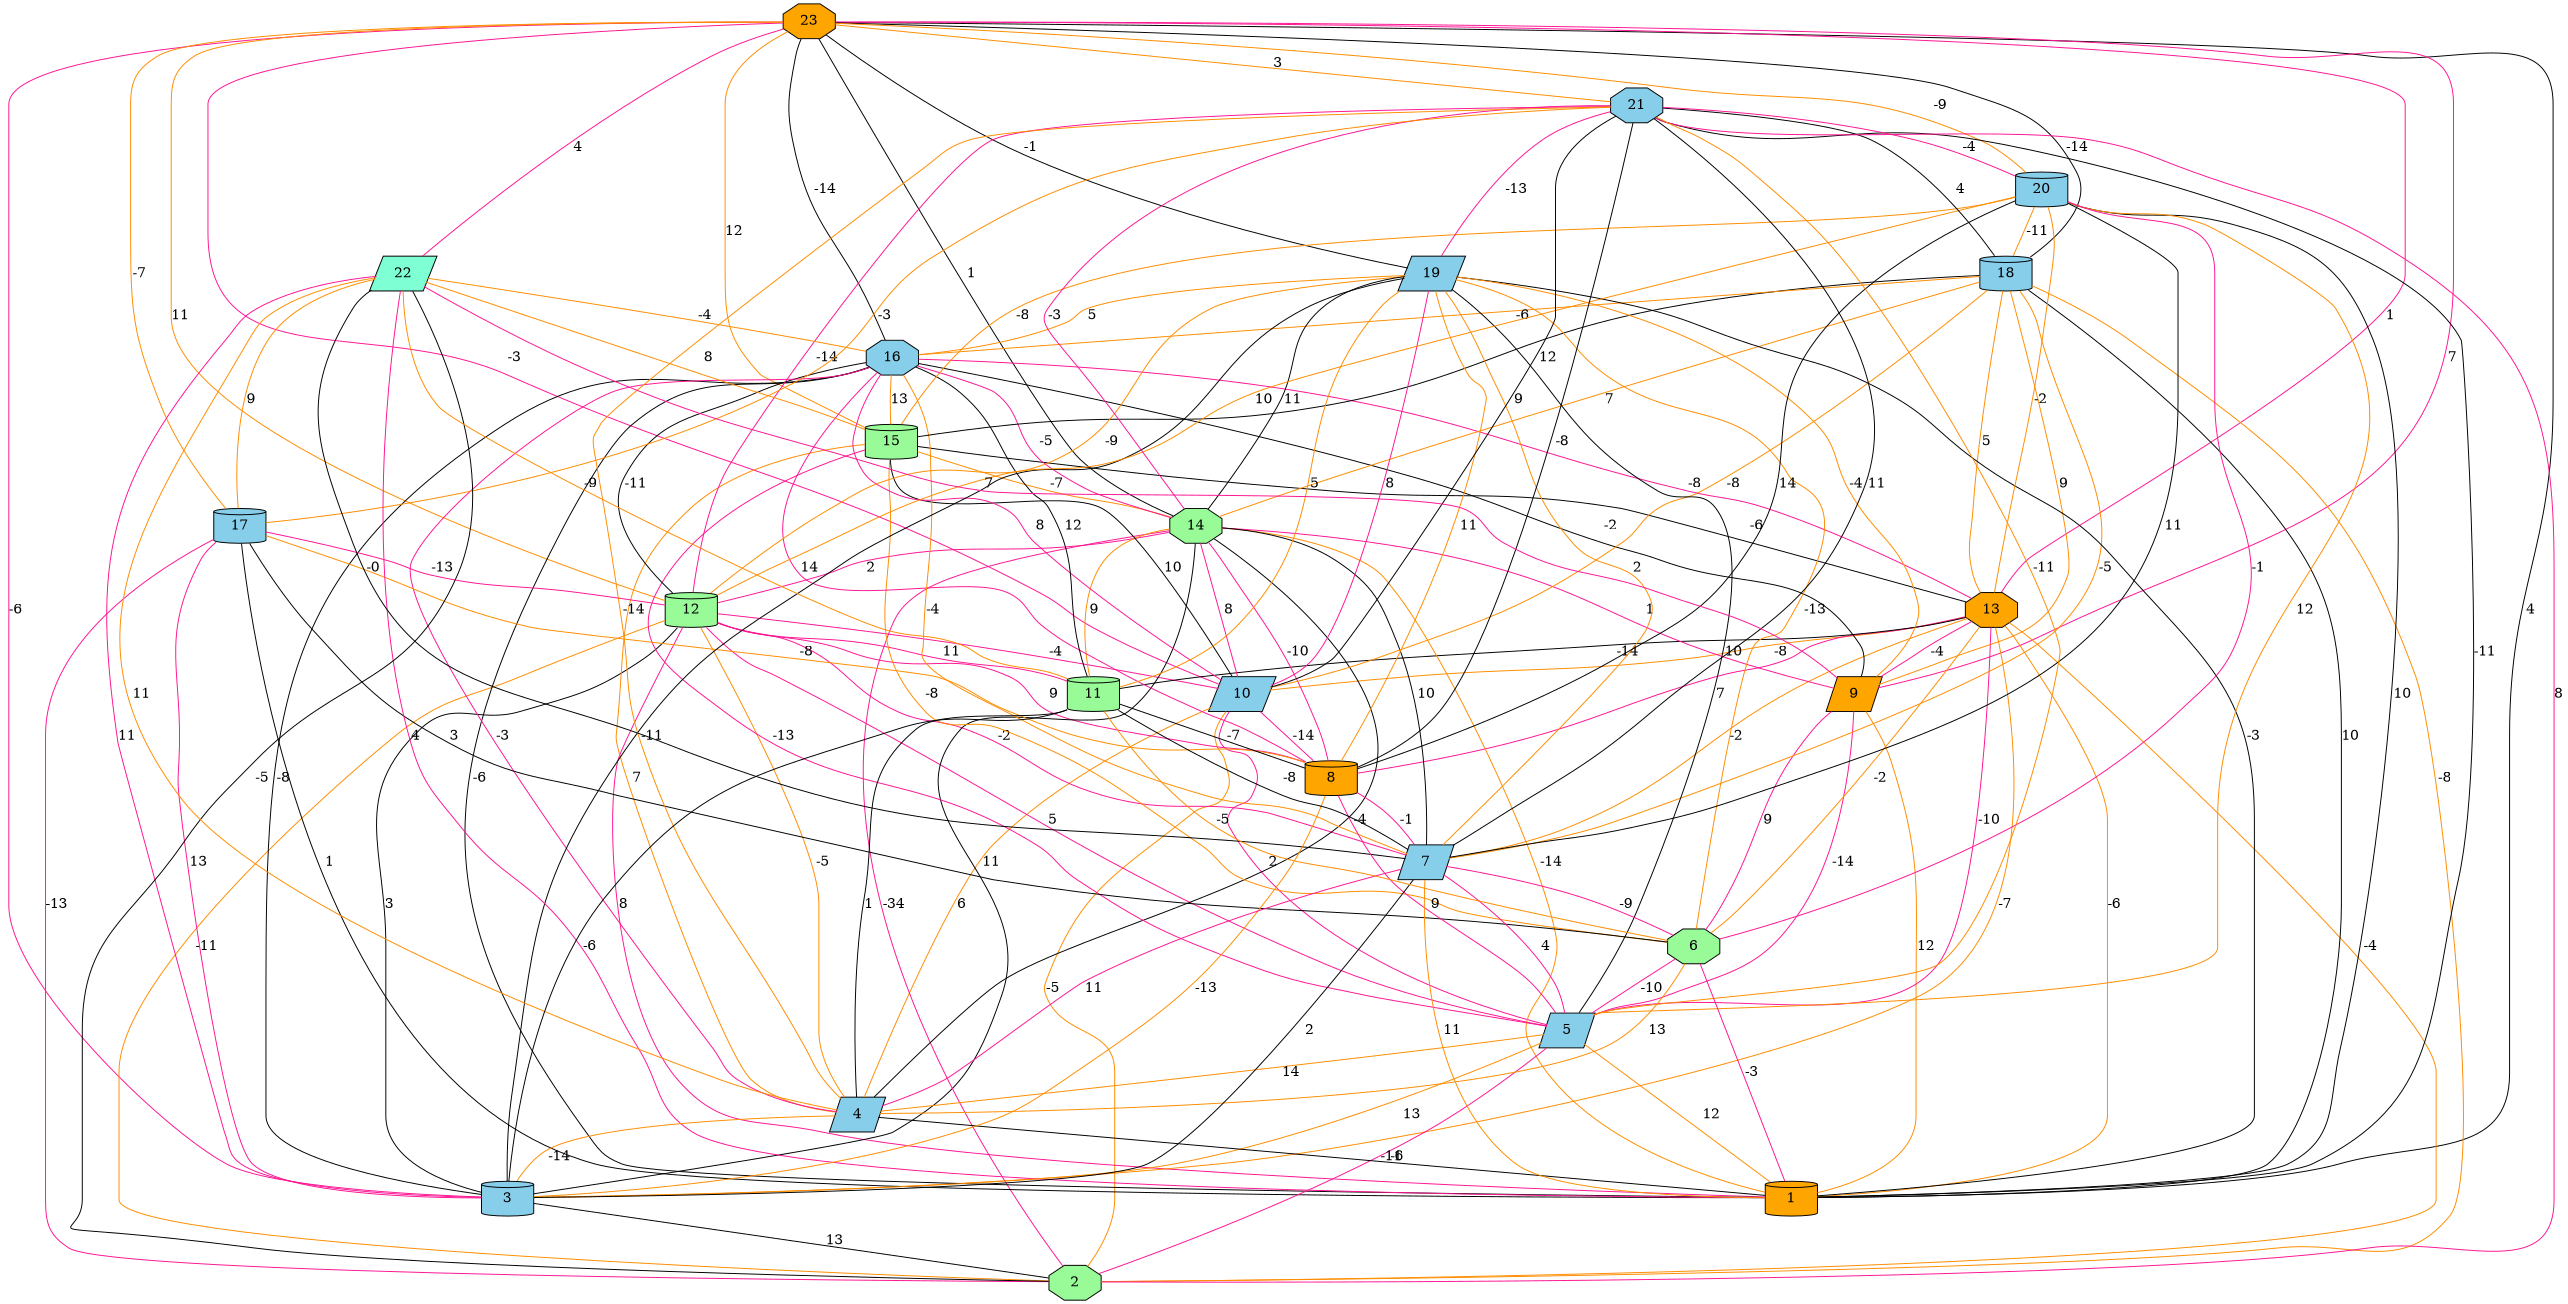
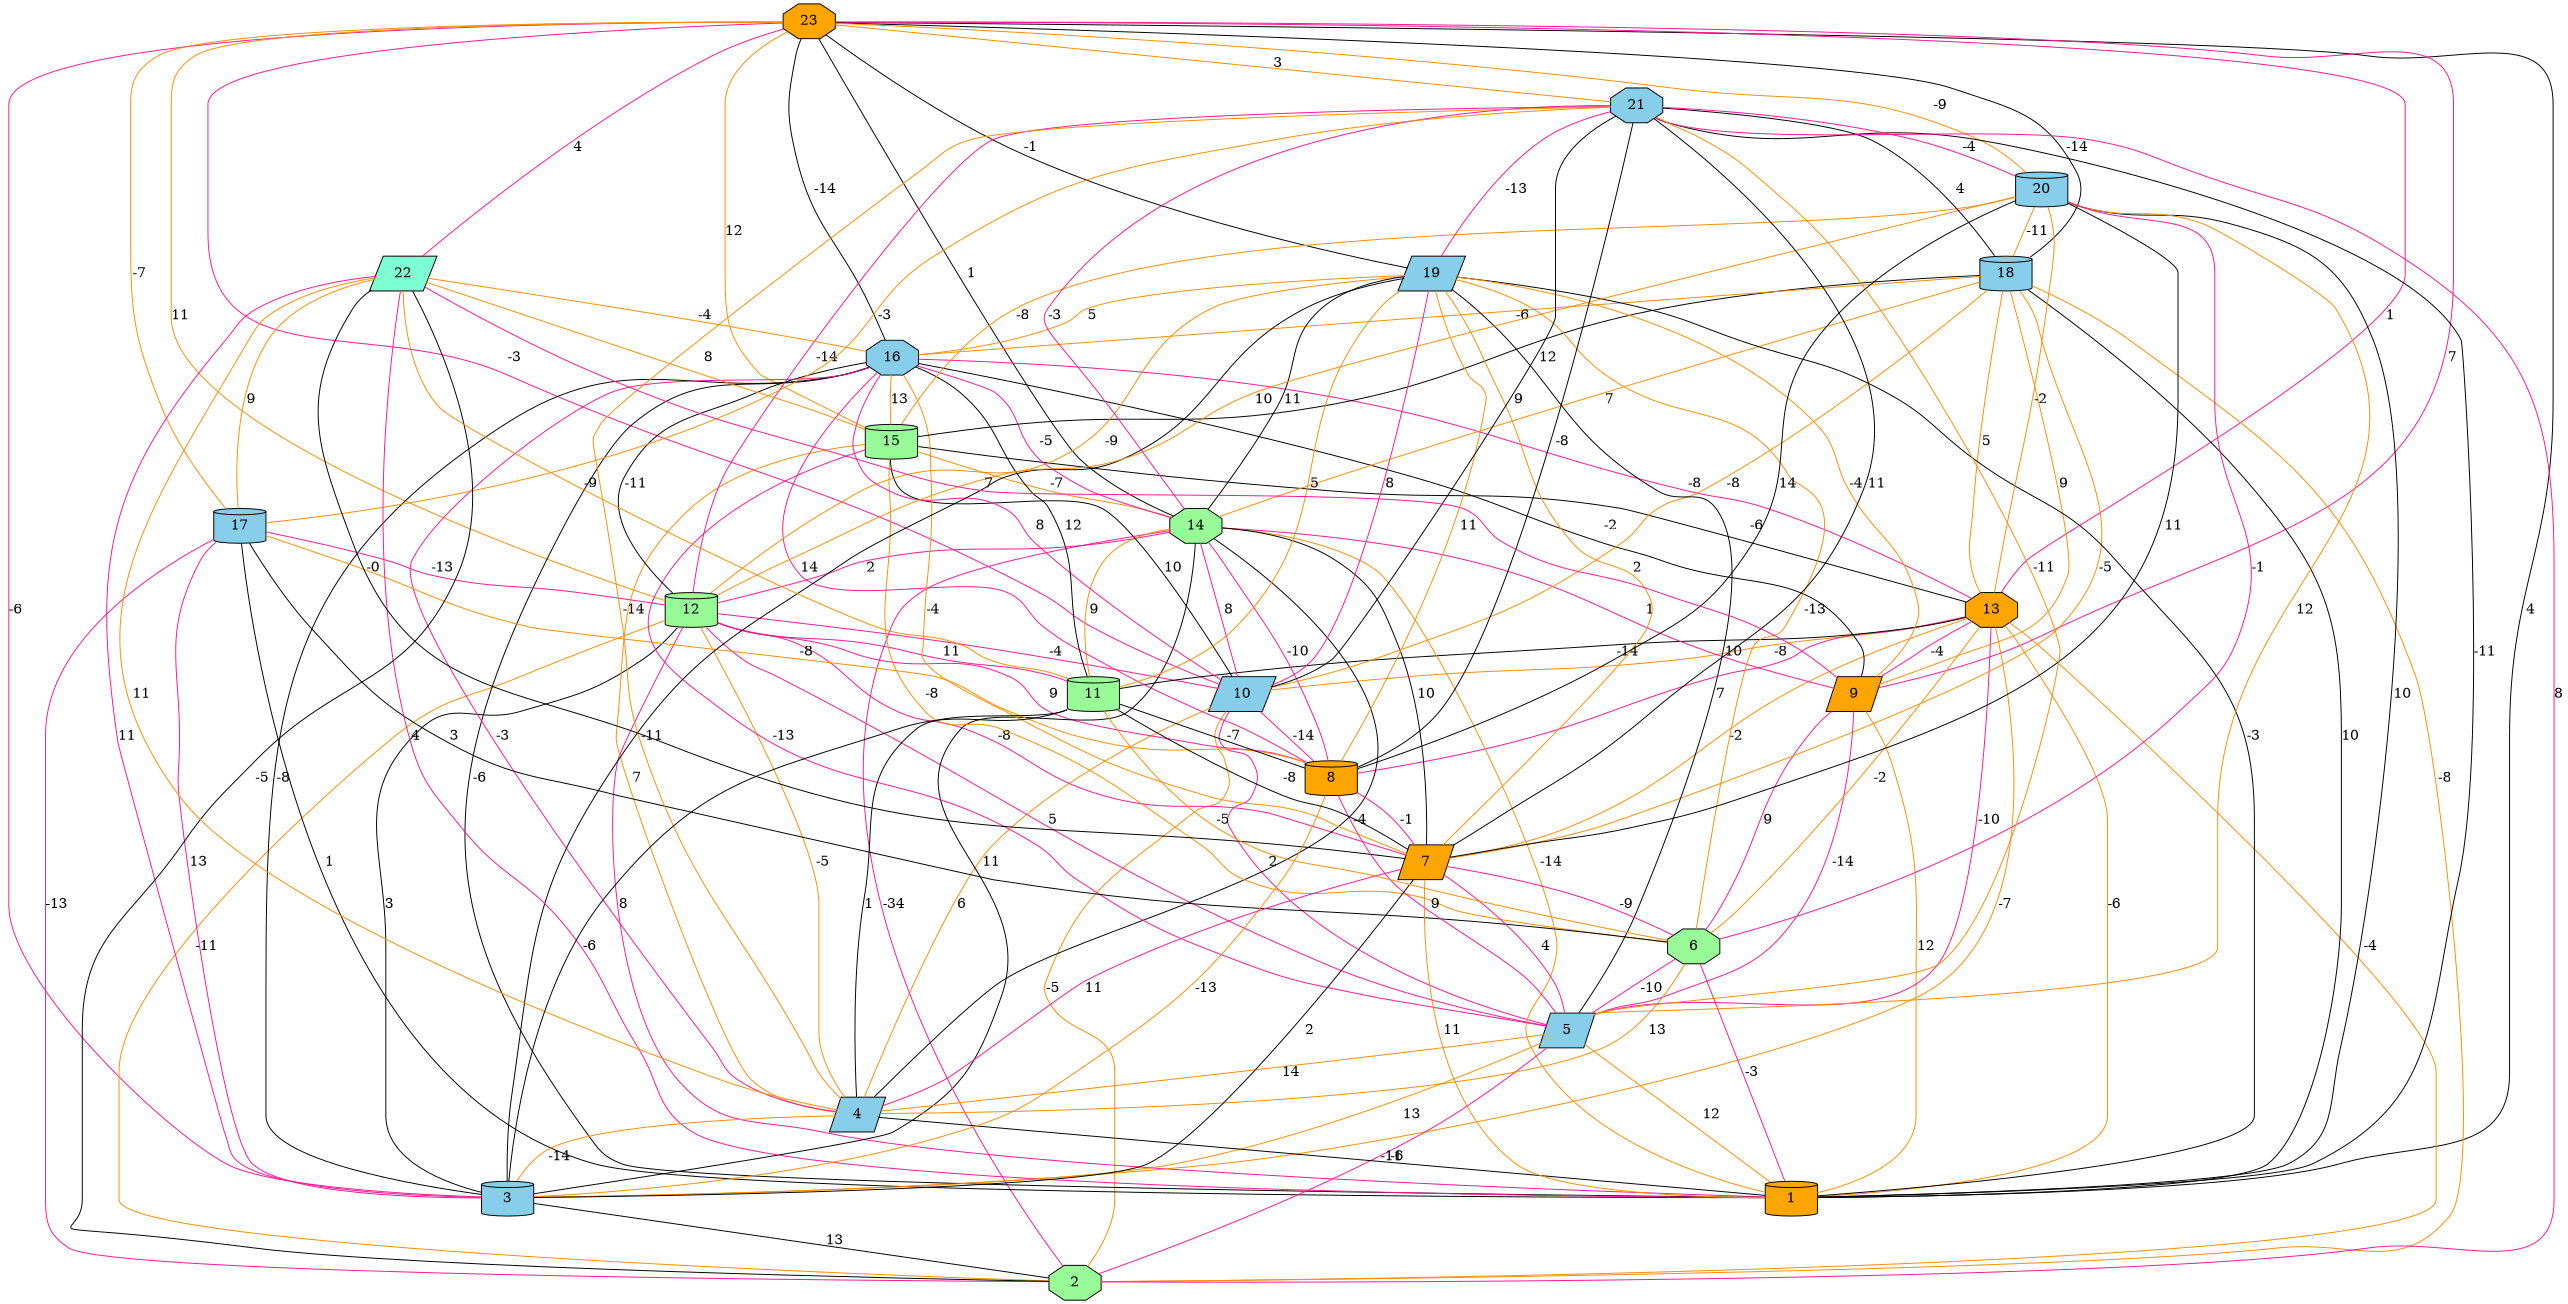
(1004, 736) -> (1004, 736)
(1426, 862) -> (1426, 862)
